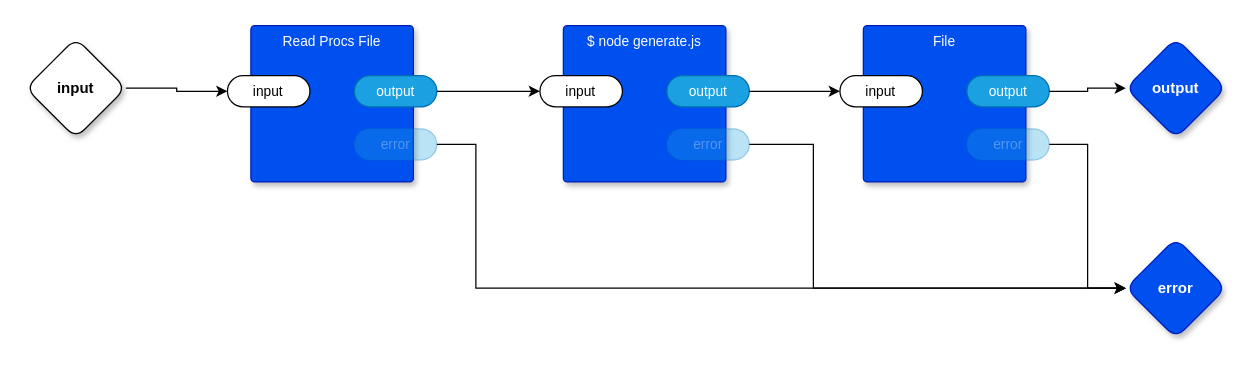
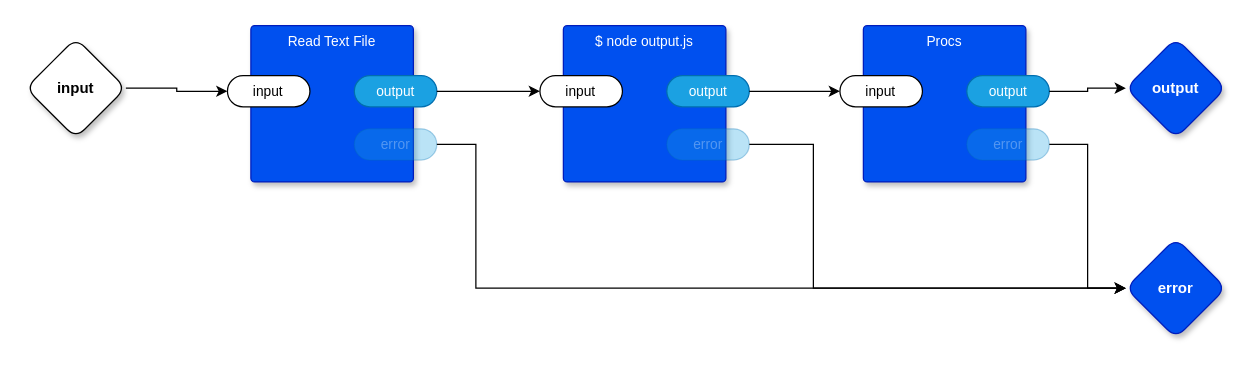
(332, 43) -> (332, 43)
(644, 43) -> (644, 43)
(944, 43) -> (944, 43)
